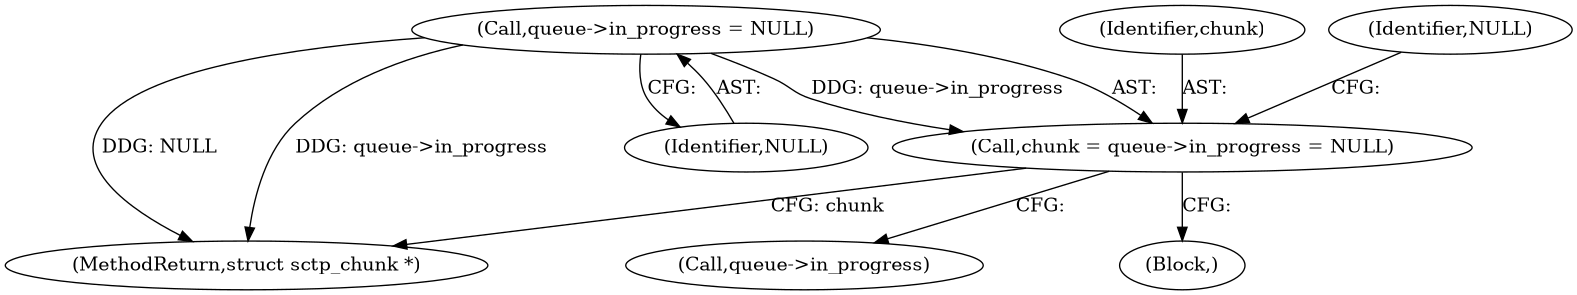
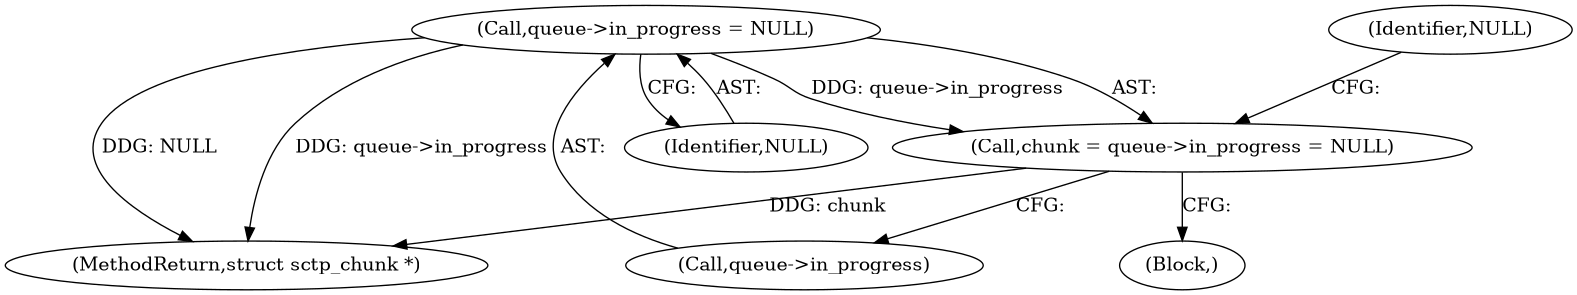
(1182, 30) -> none
none -> (565, 178)
(828, 207) -> (828, 207)
